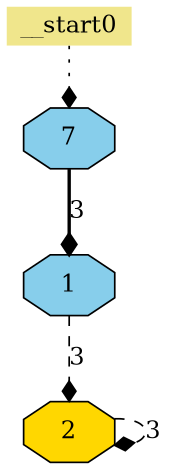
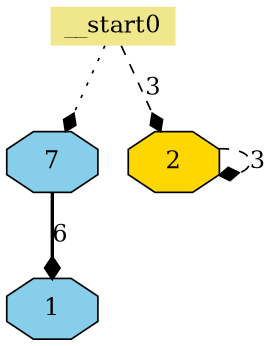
(78, 212) -> (61, 235)
(69, 348) -> (137, 79)
